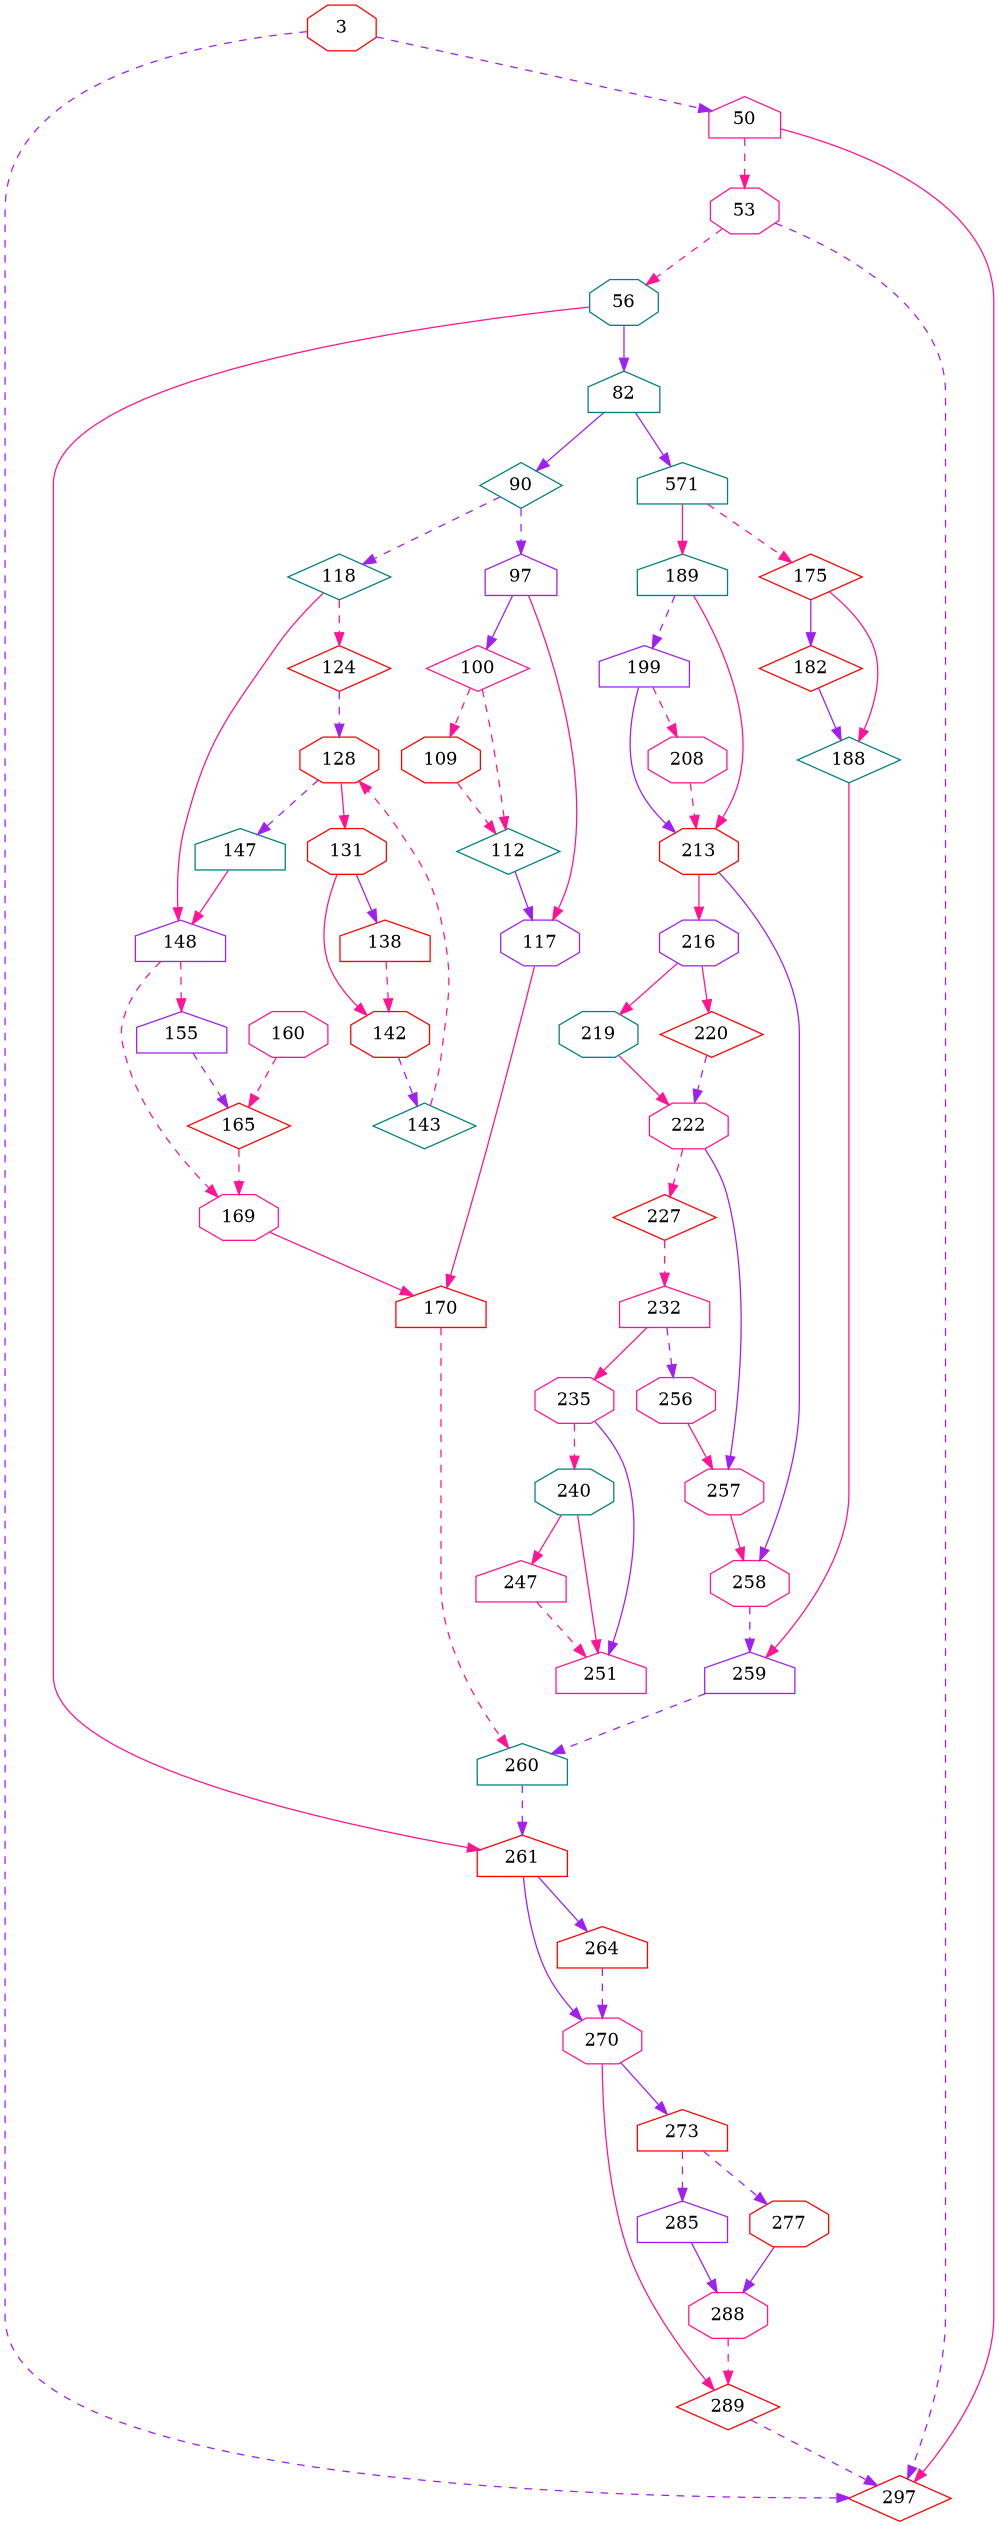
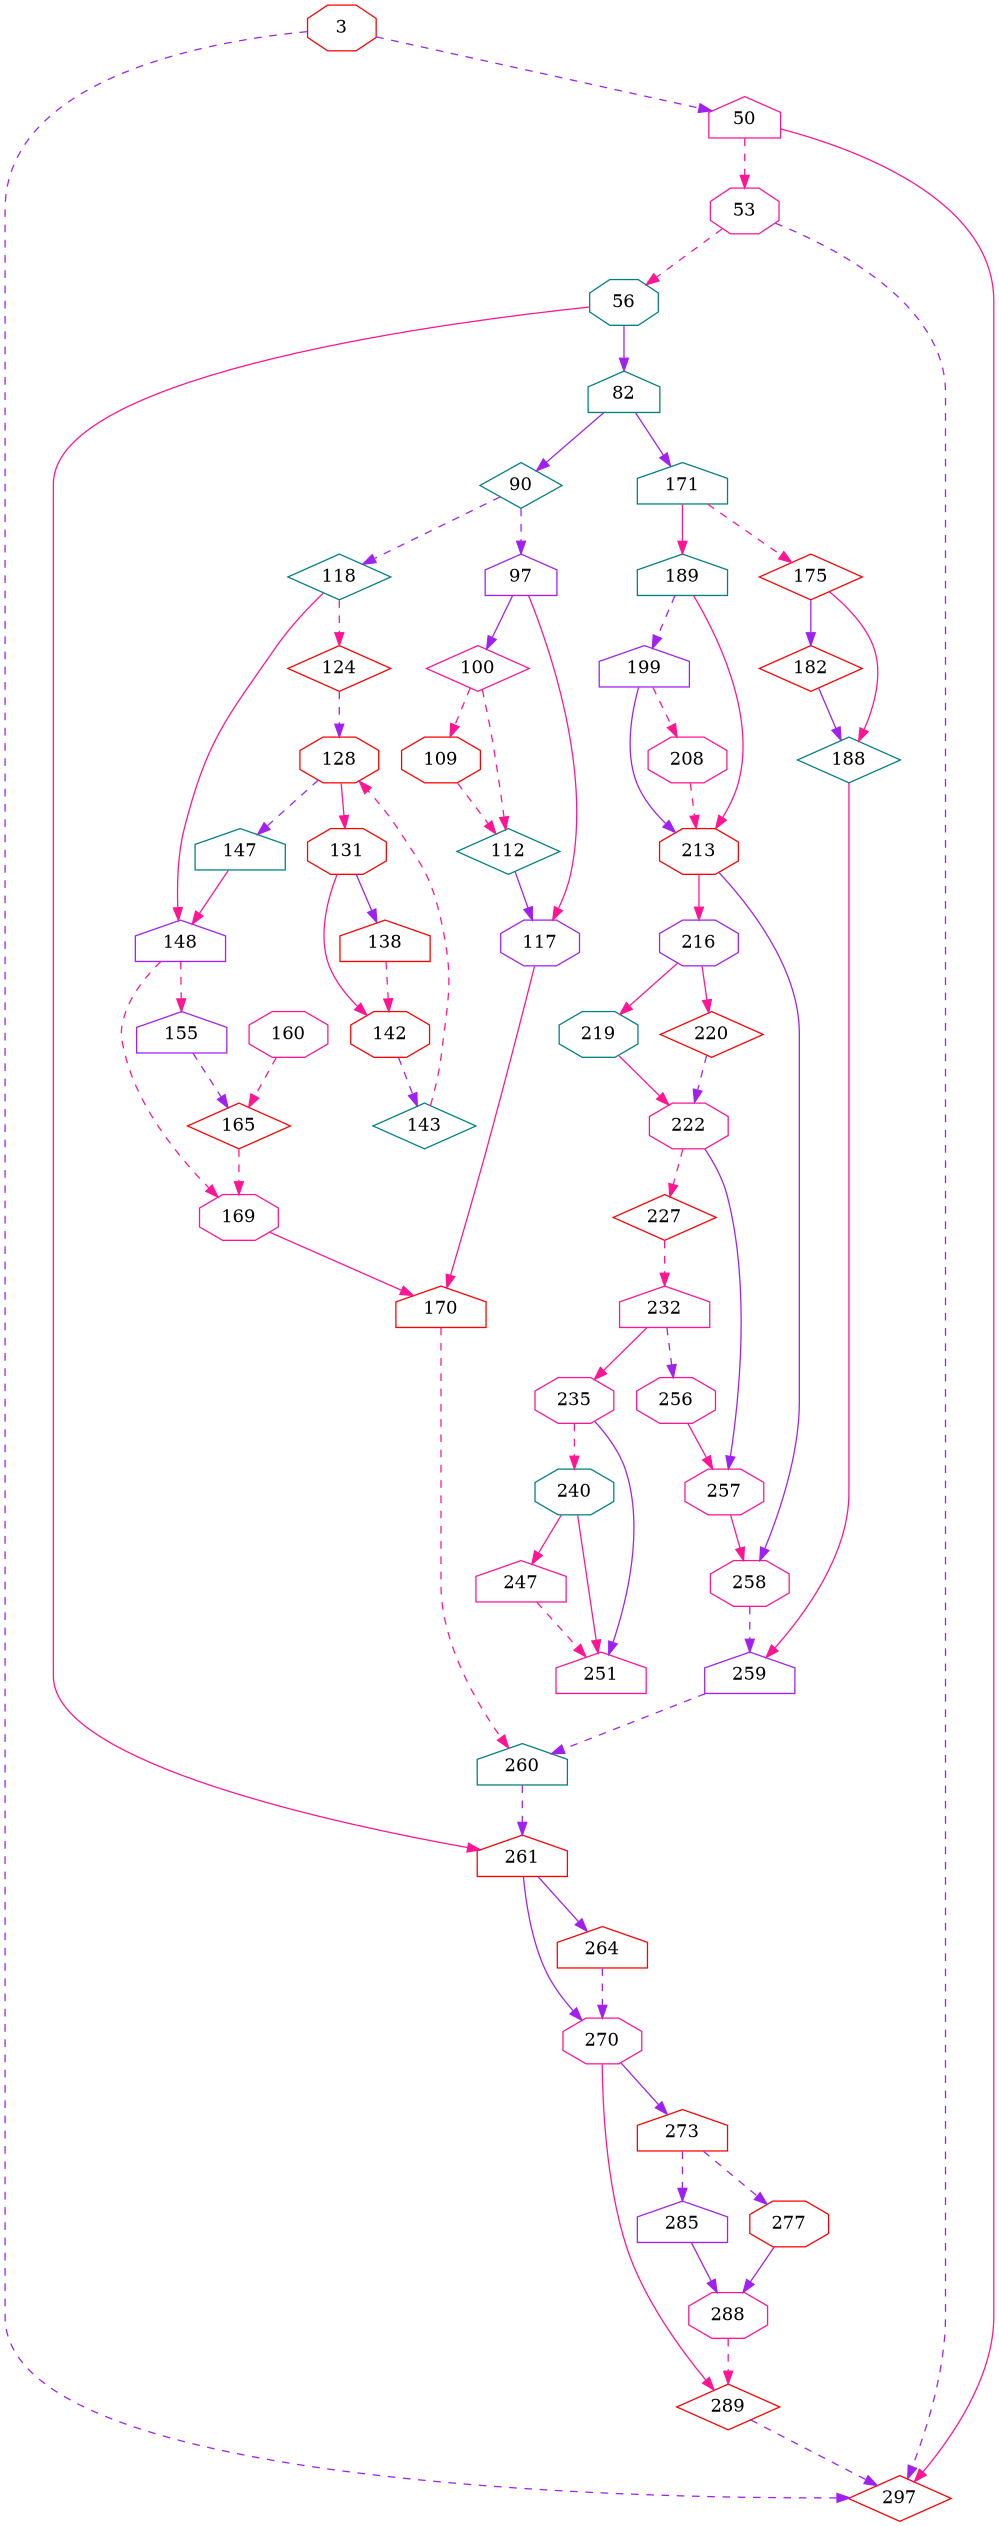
(682, 485) -> (682, 485)
